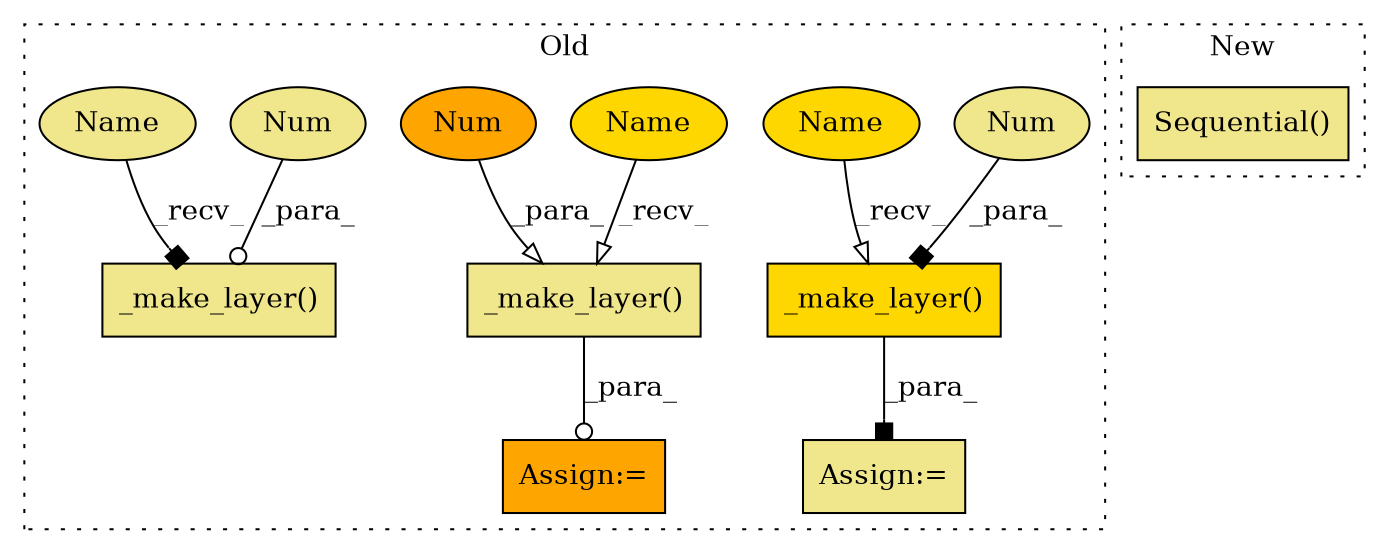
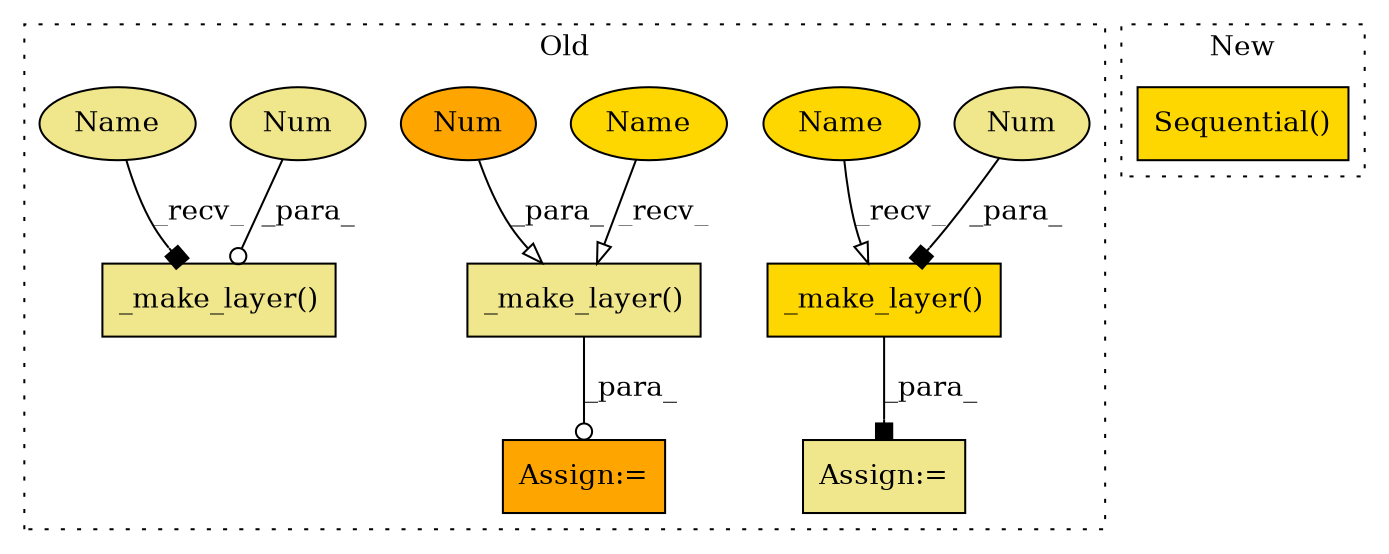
(1243, 124) -> (1243, 124)
